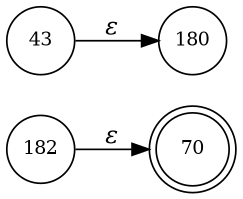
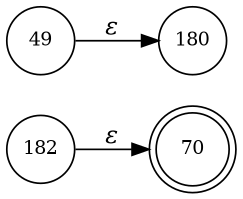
(41, 41) -> (41, 41)
